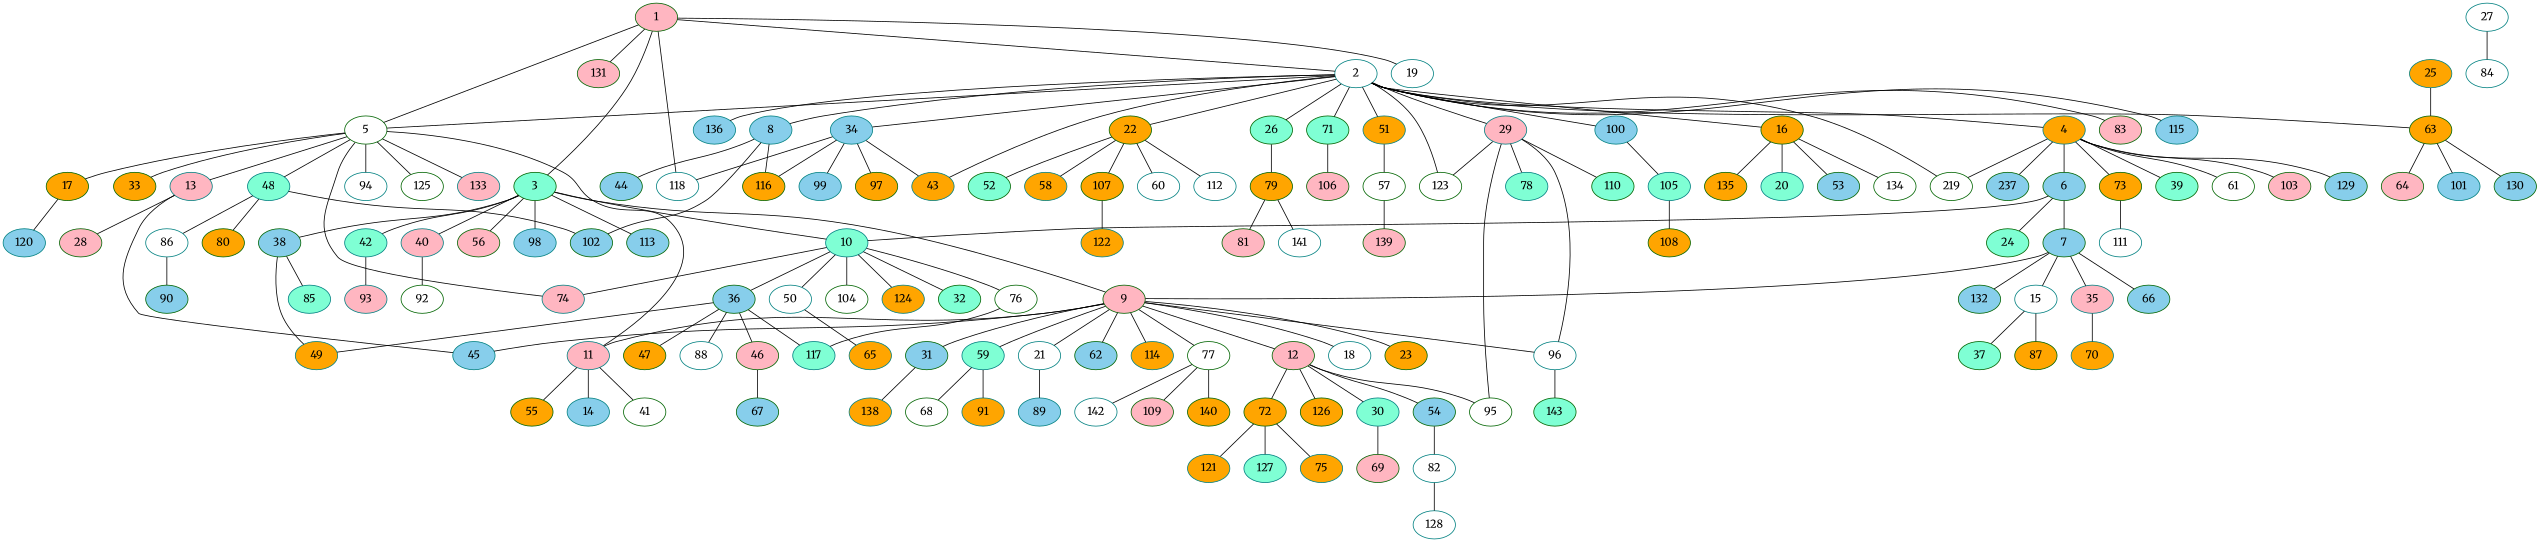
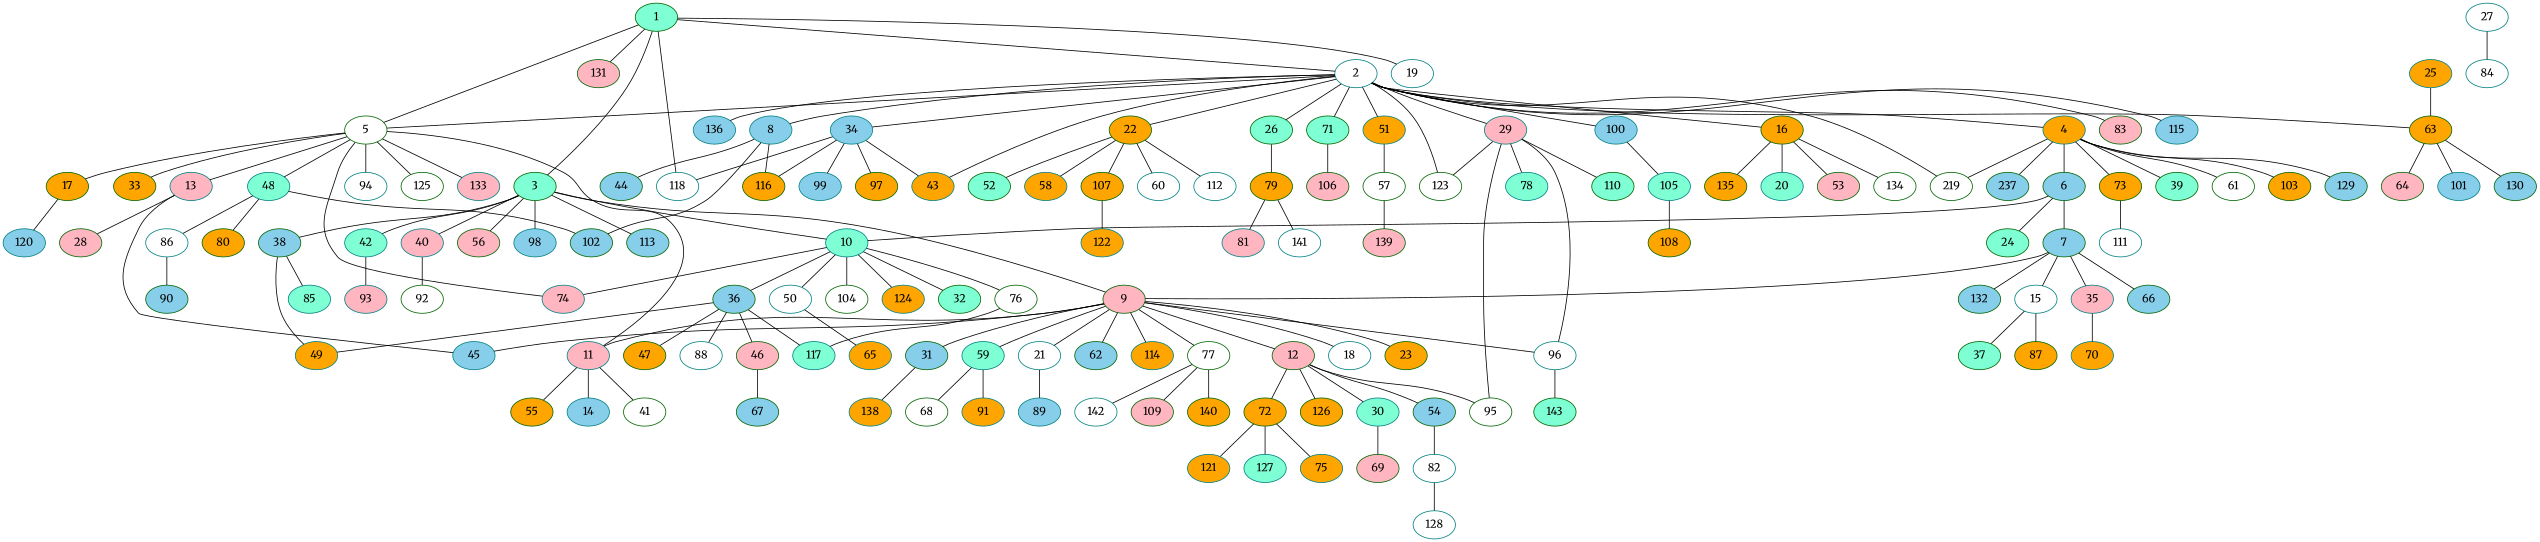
(656, 17) -> (656, 17)
(1838, 186) -> (1838, 186)
(2290, 186) -> (2290, 186)
(1243, 243) -> (1243, 243)
